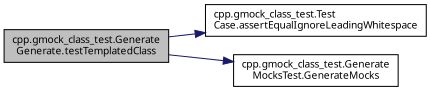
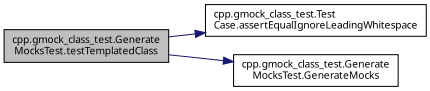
(86, 46) -> (86, 46)
